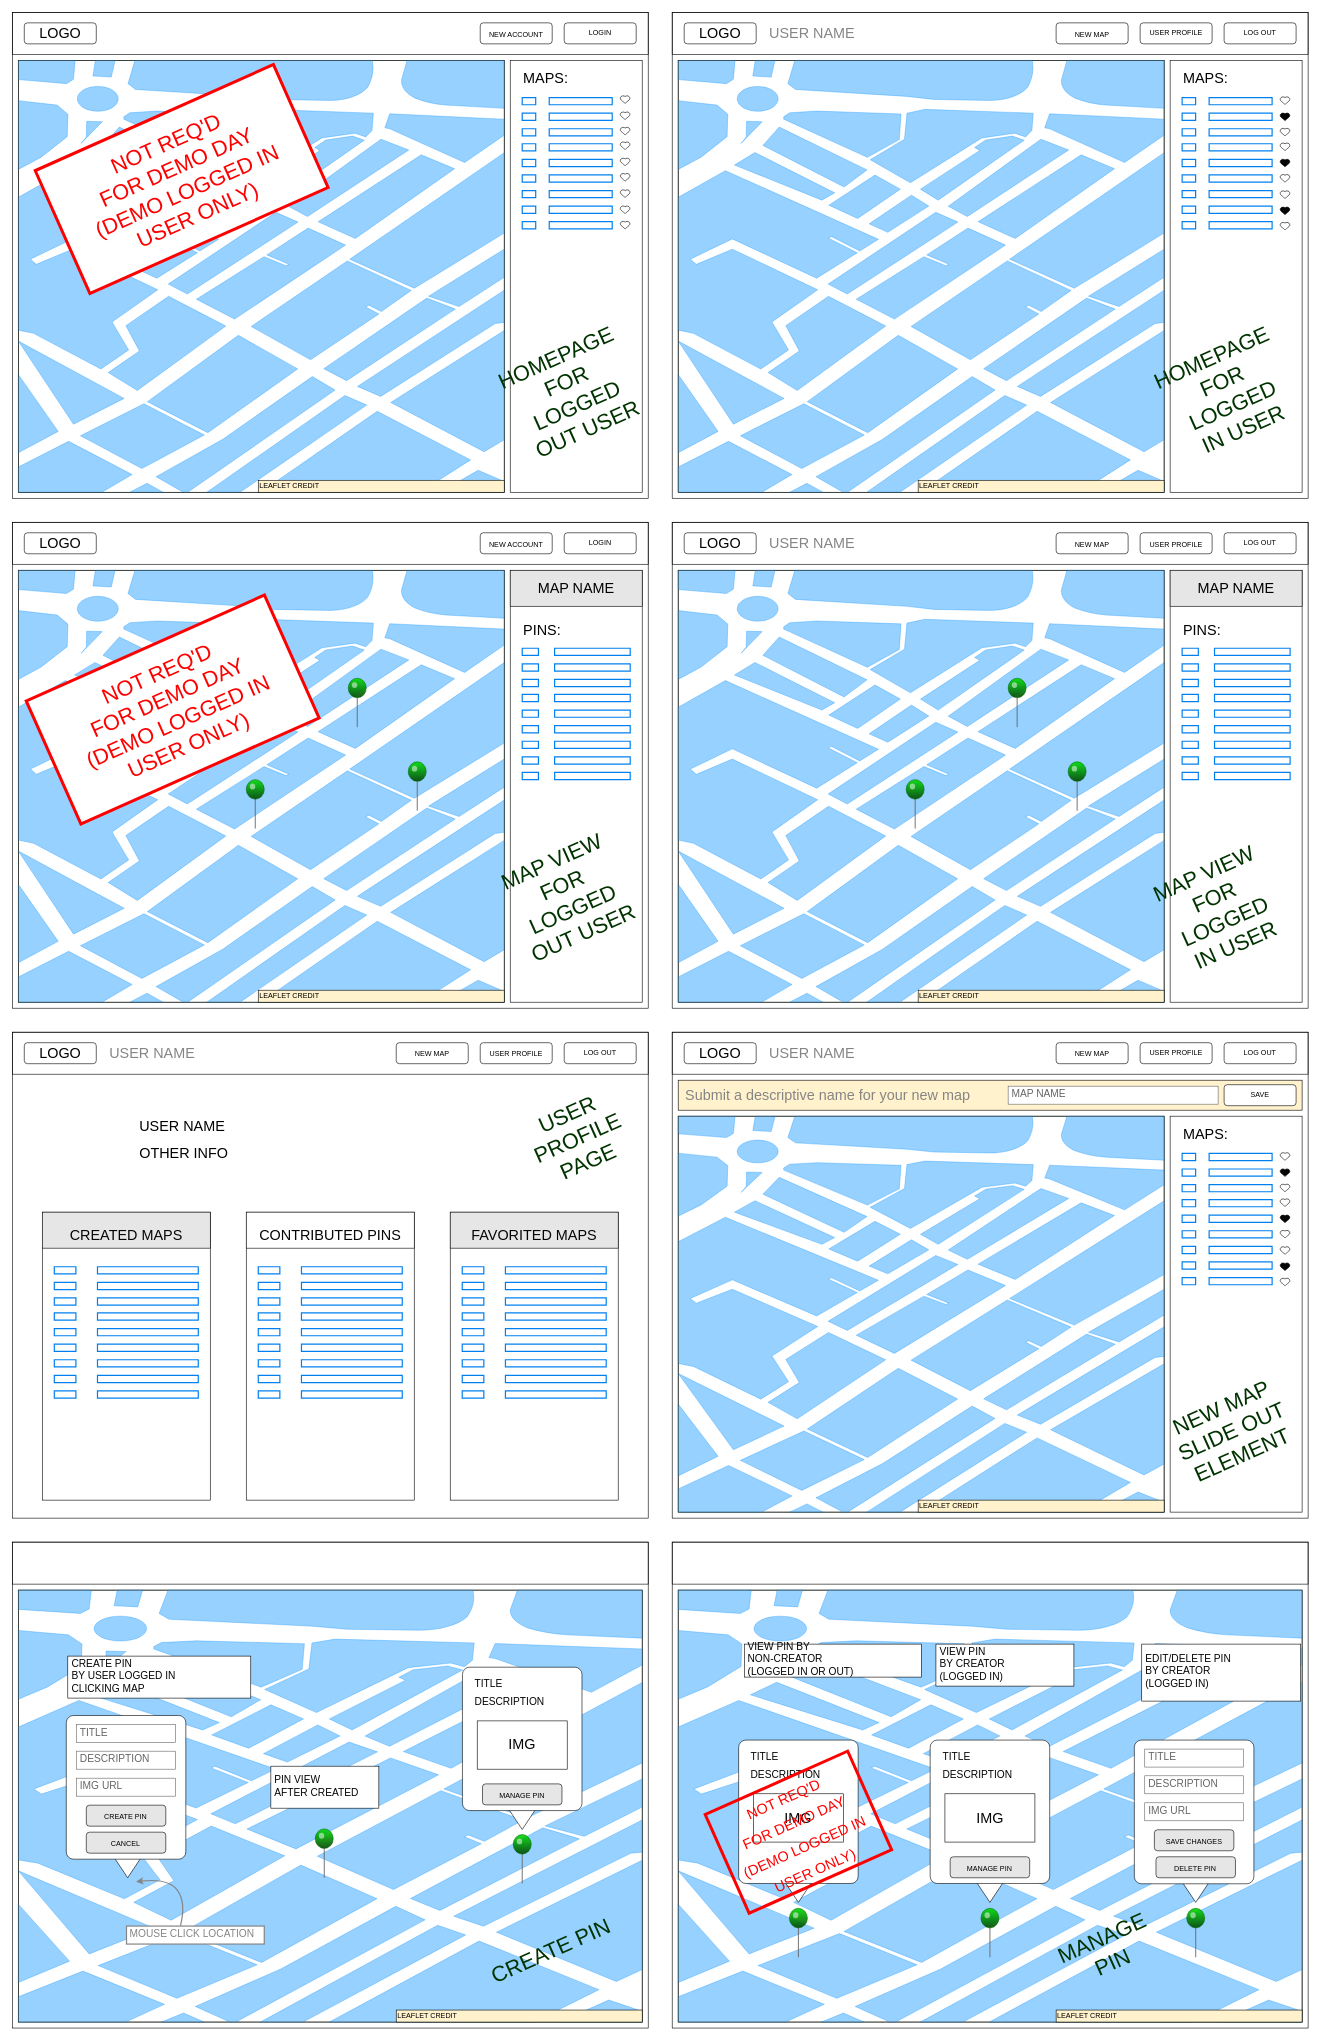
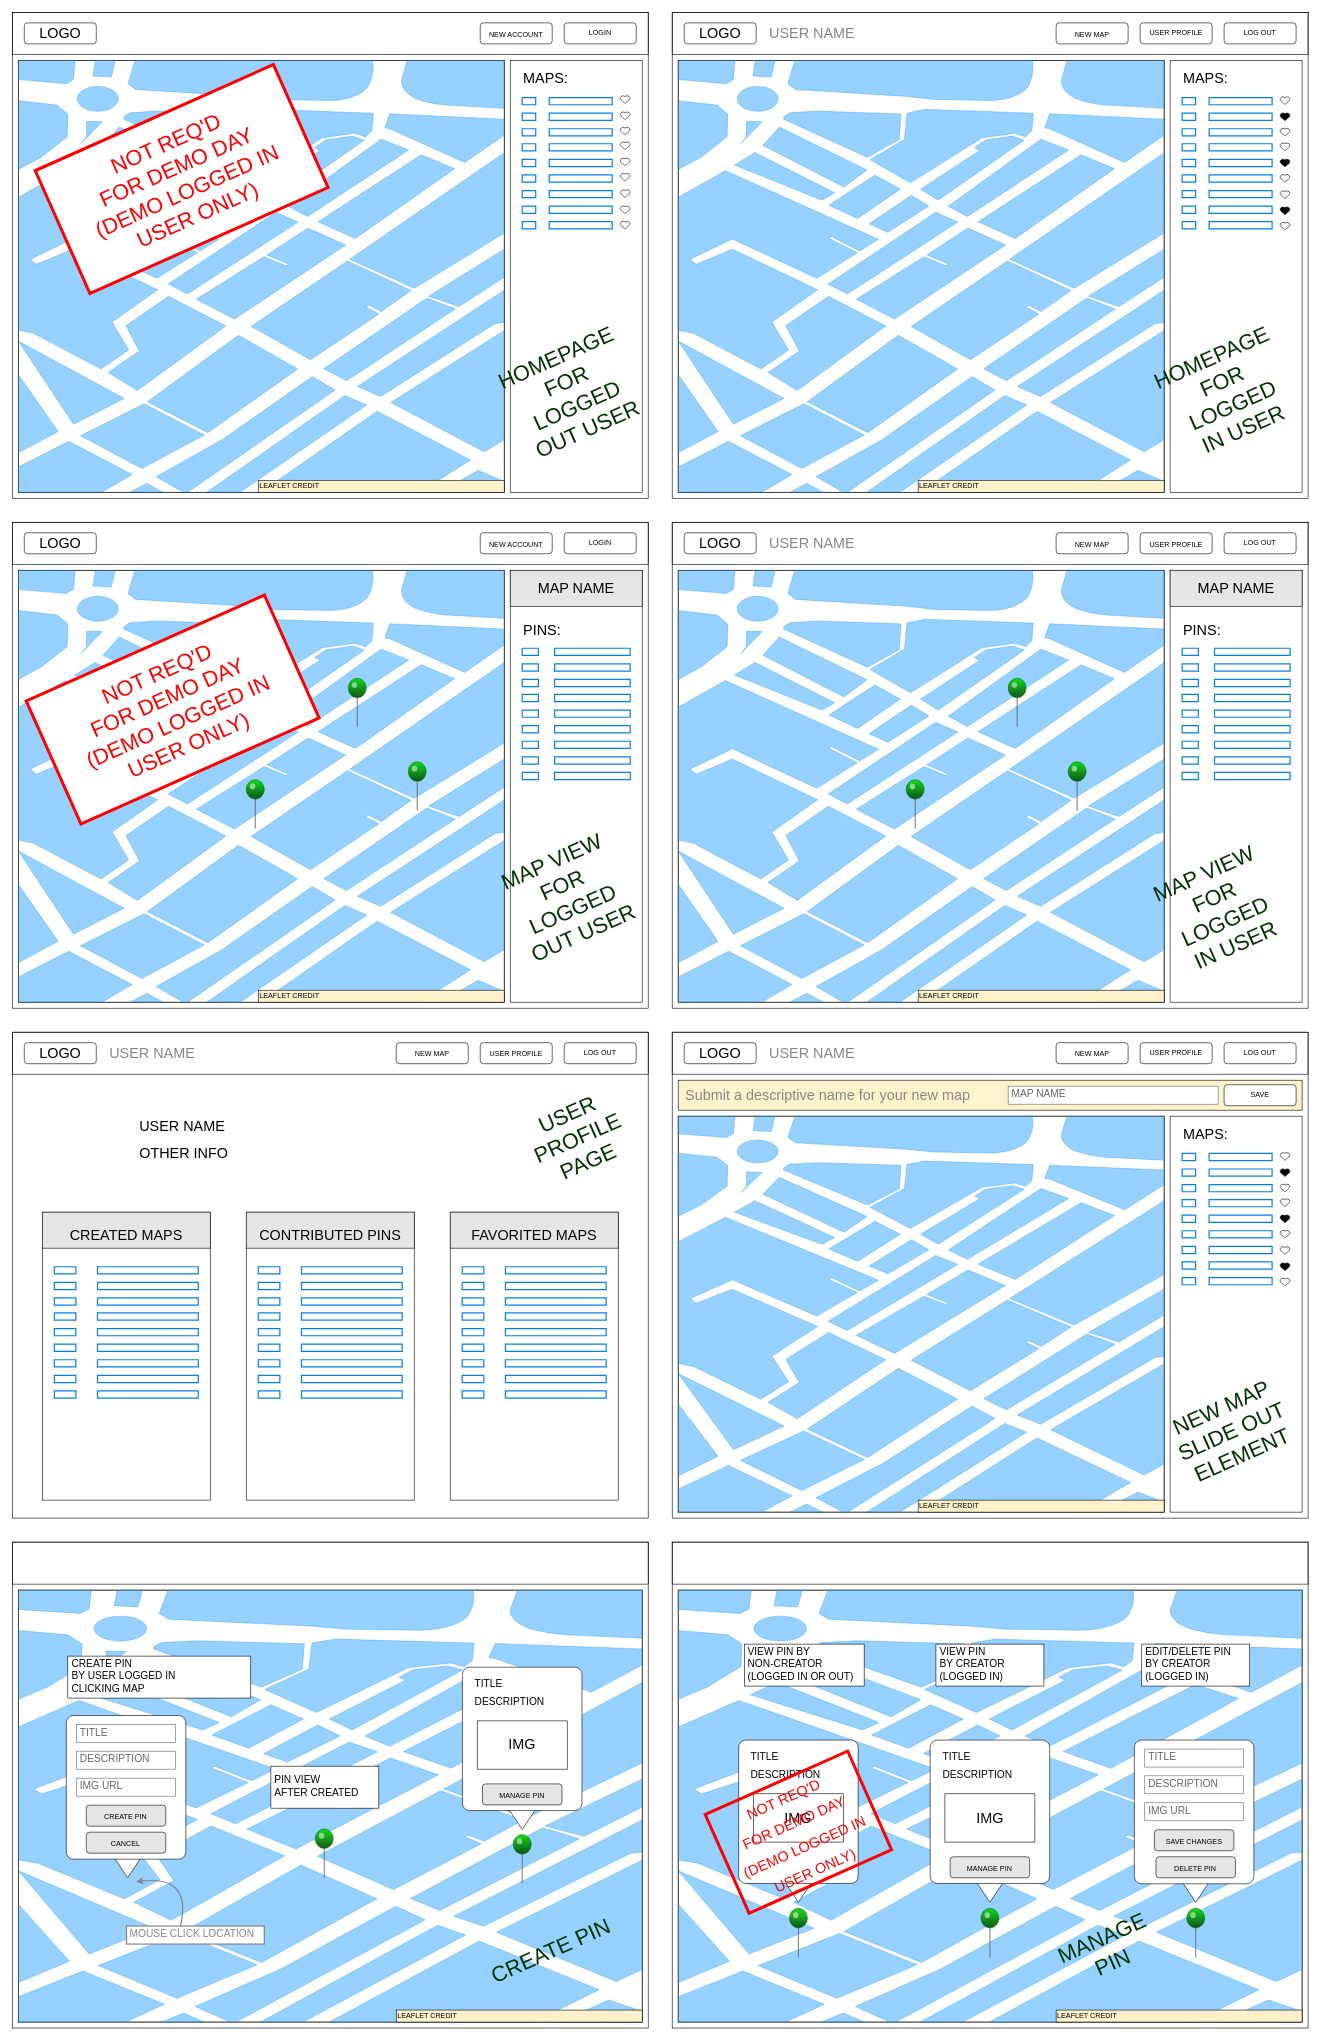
(330, 1230) -> (330, 1230)
(833, 1661) -> (804, 1665)
(1005, 1665) -> (990, 1665)
(1221, 1673) -> (1196, 1665)
